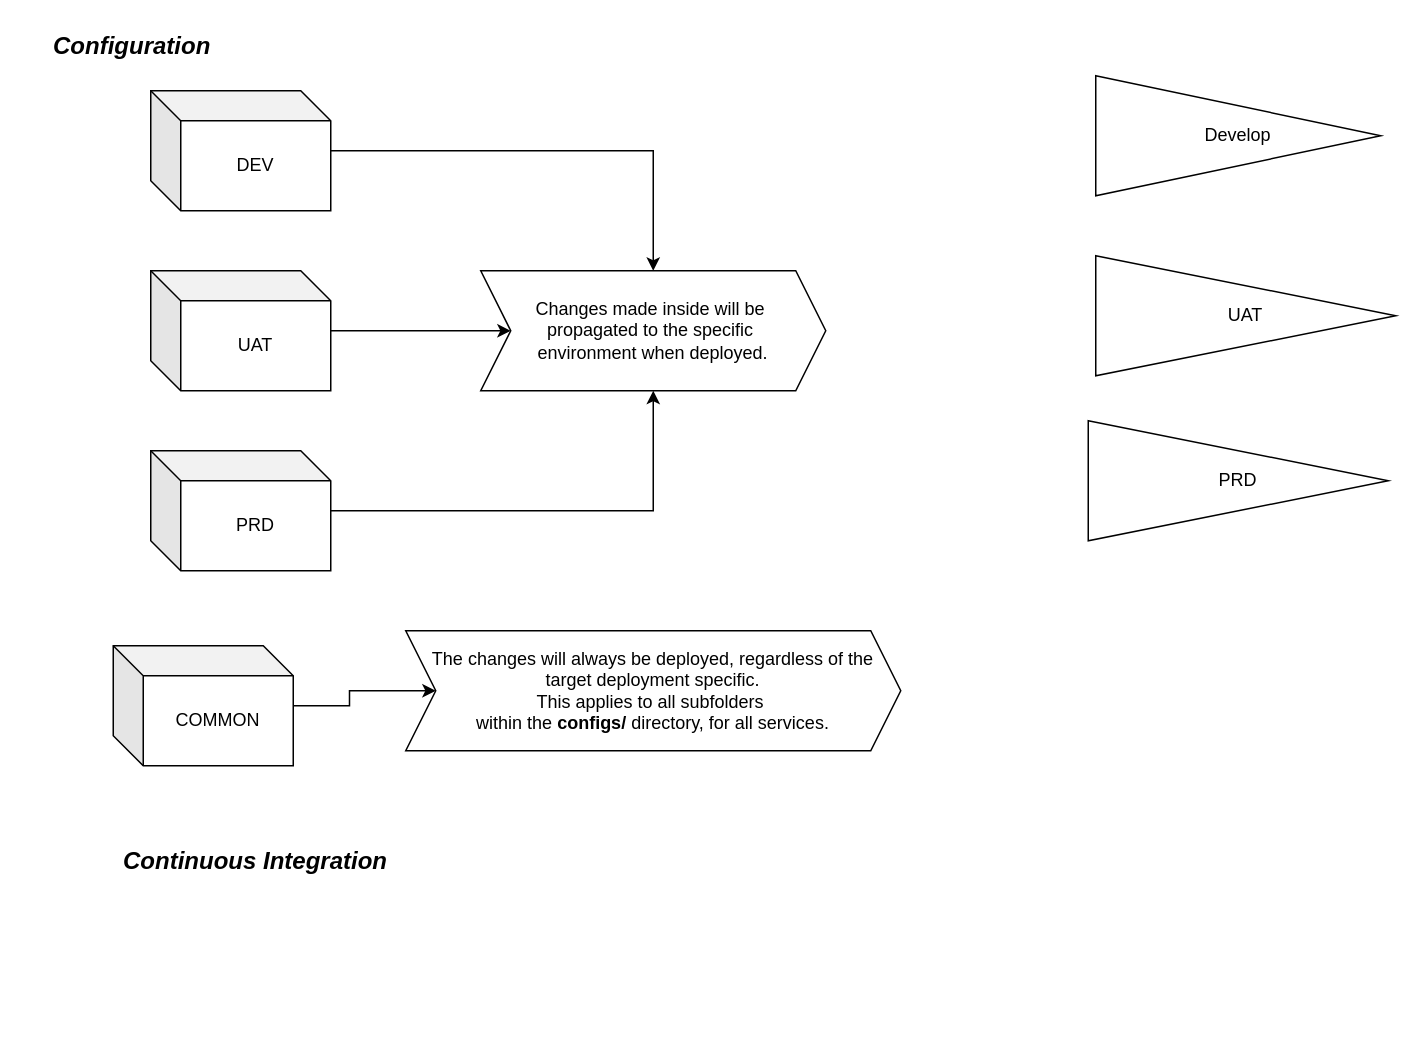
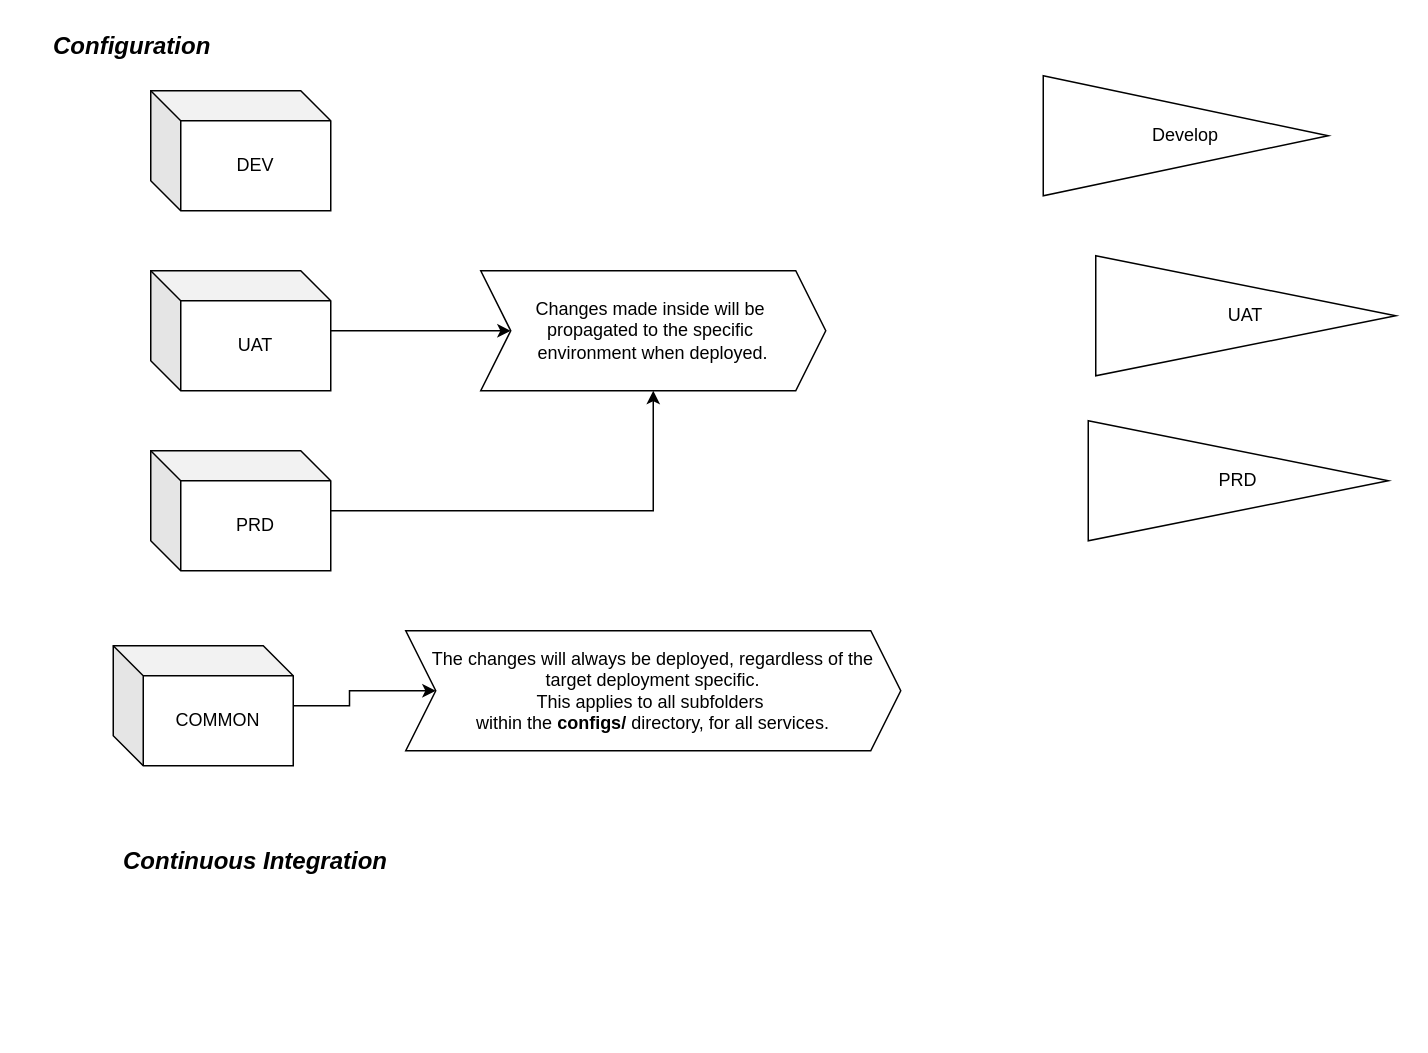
(1238, 136) -> (1186, 136)
(547, 151) -> none
